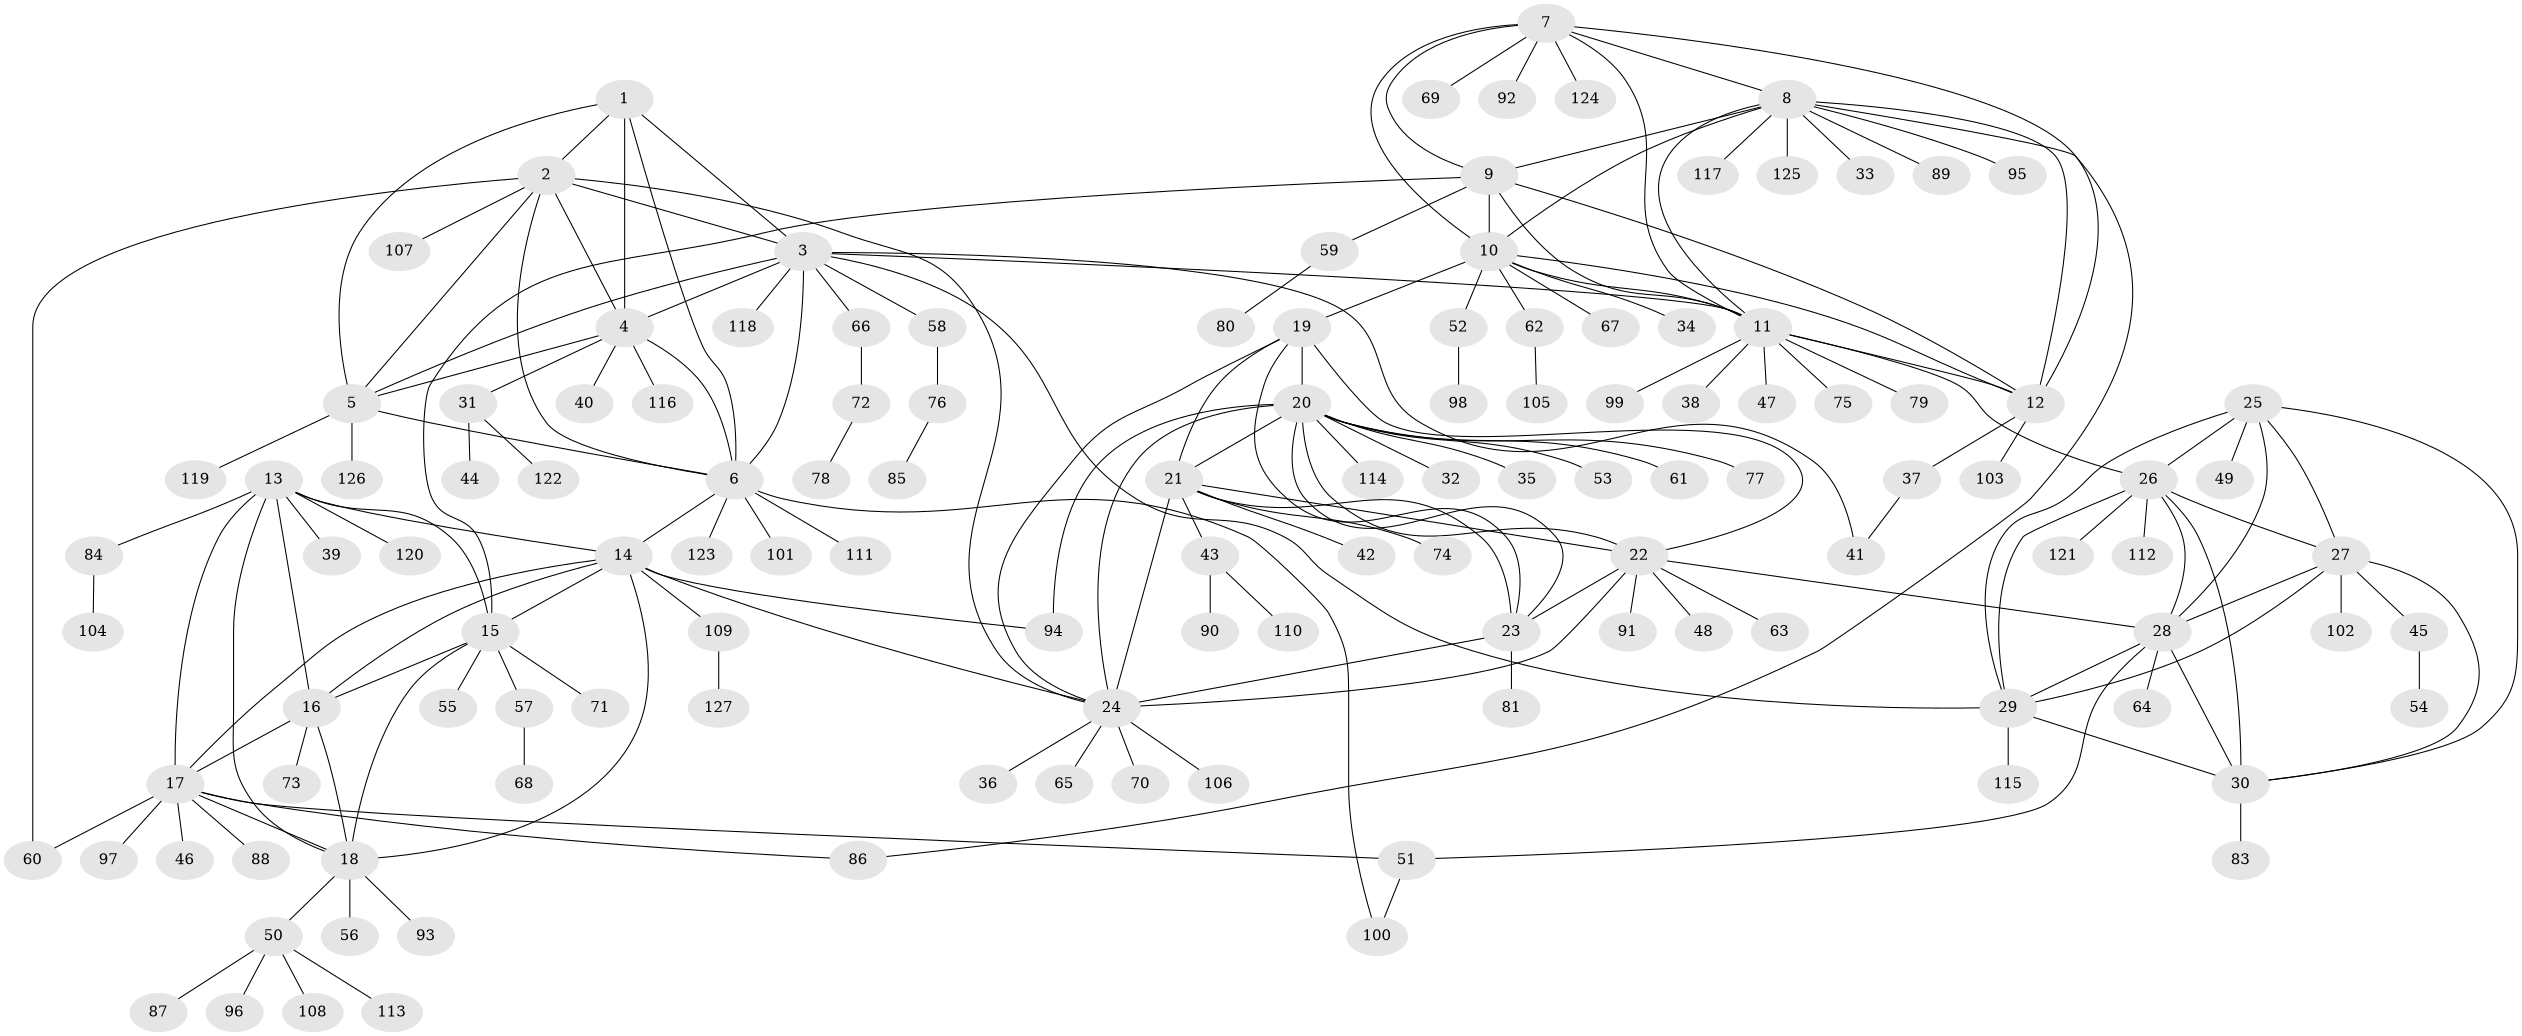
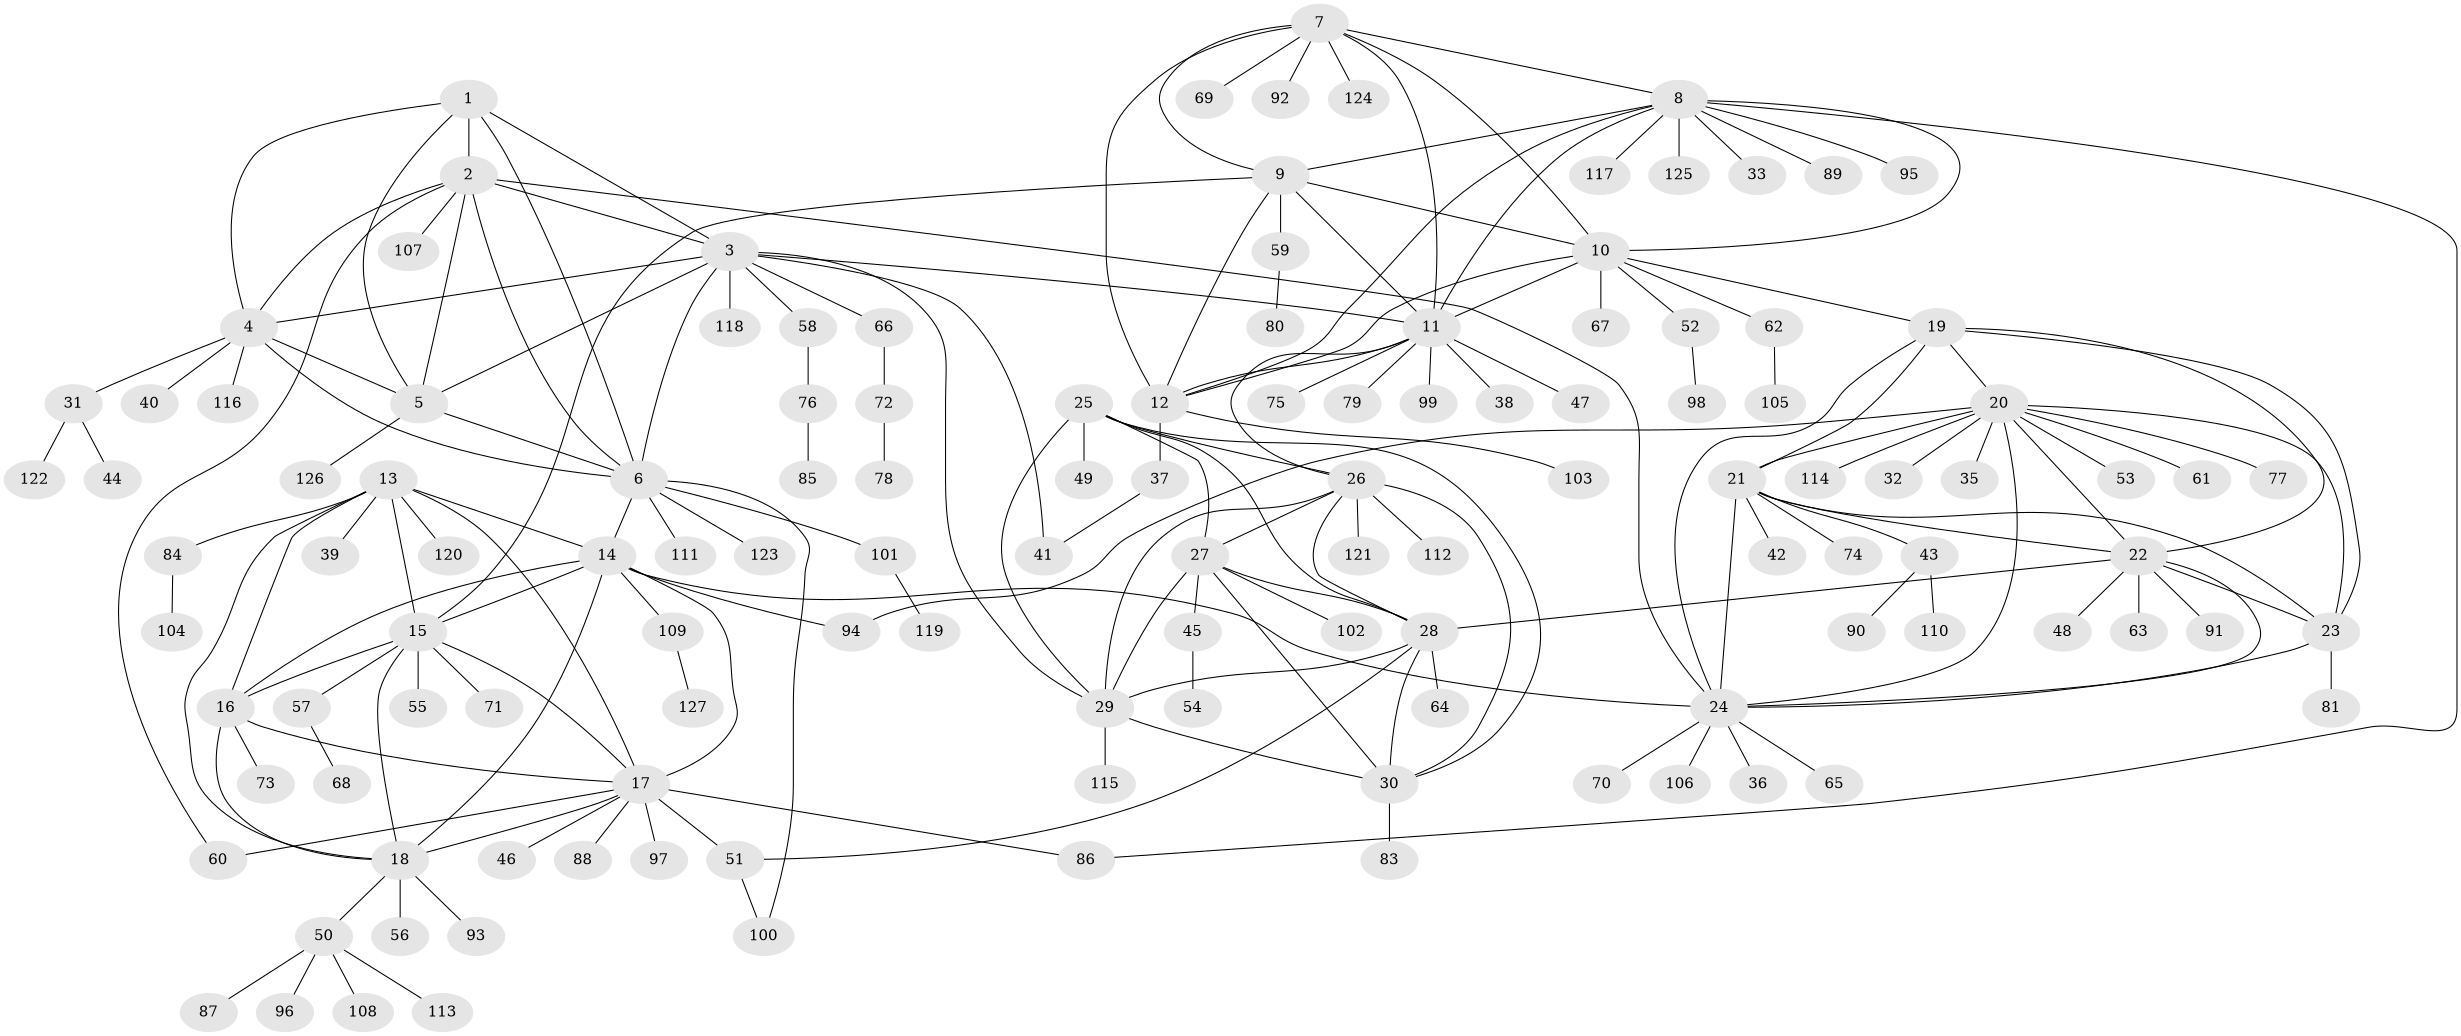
(1687, 328) -> none
(274, 442) -> (905, 589)
none -> (541, 695)
